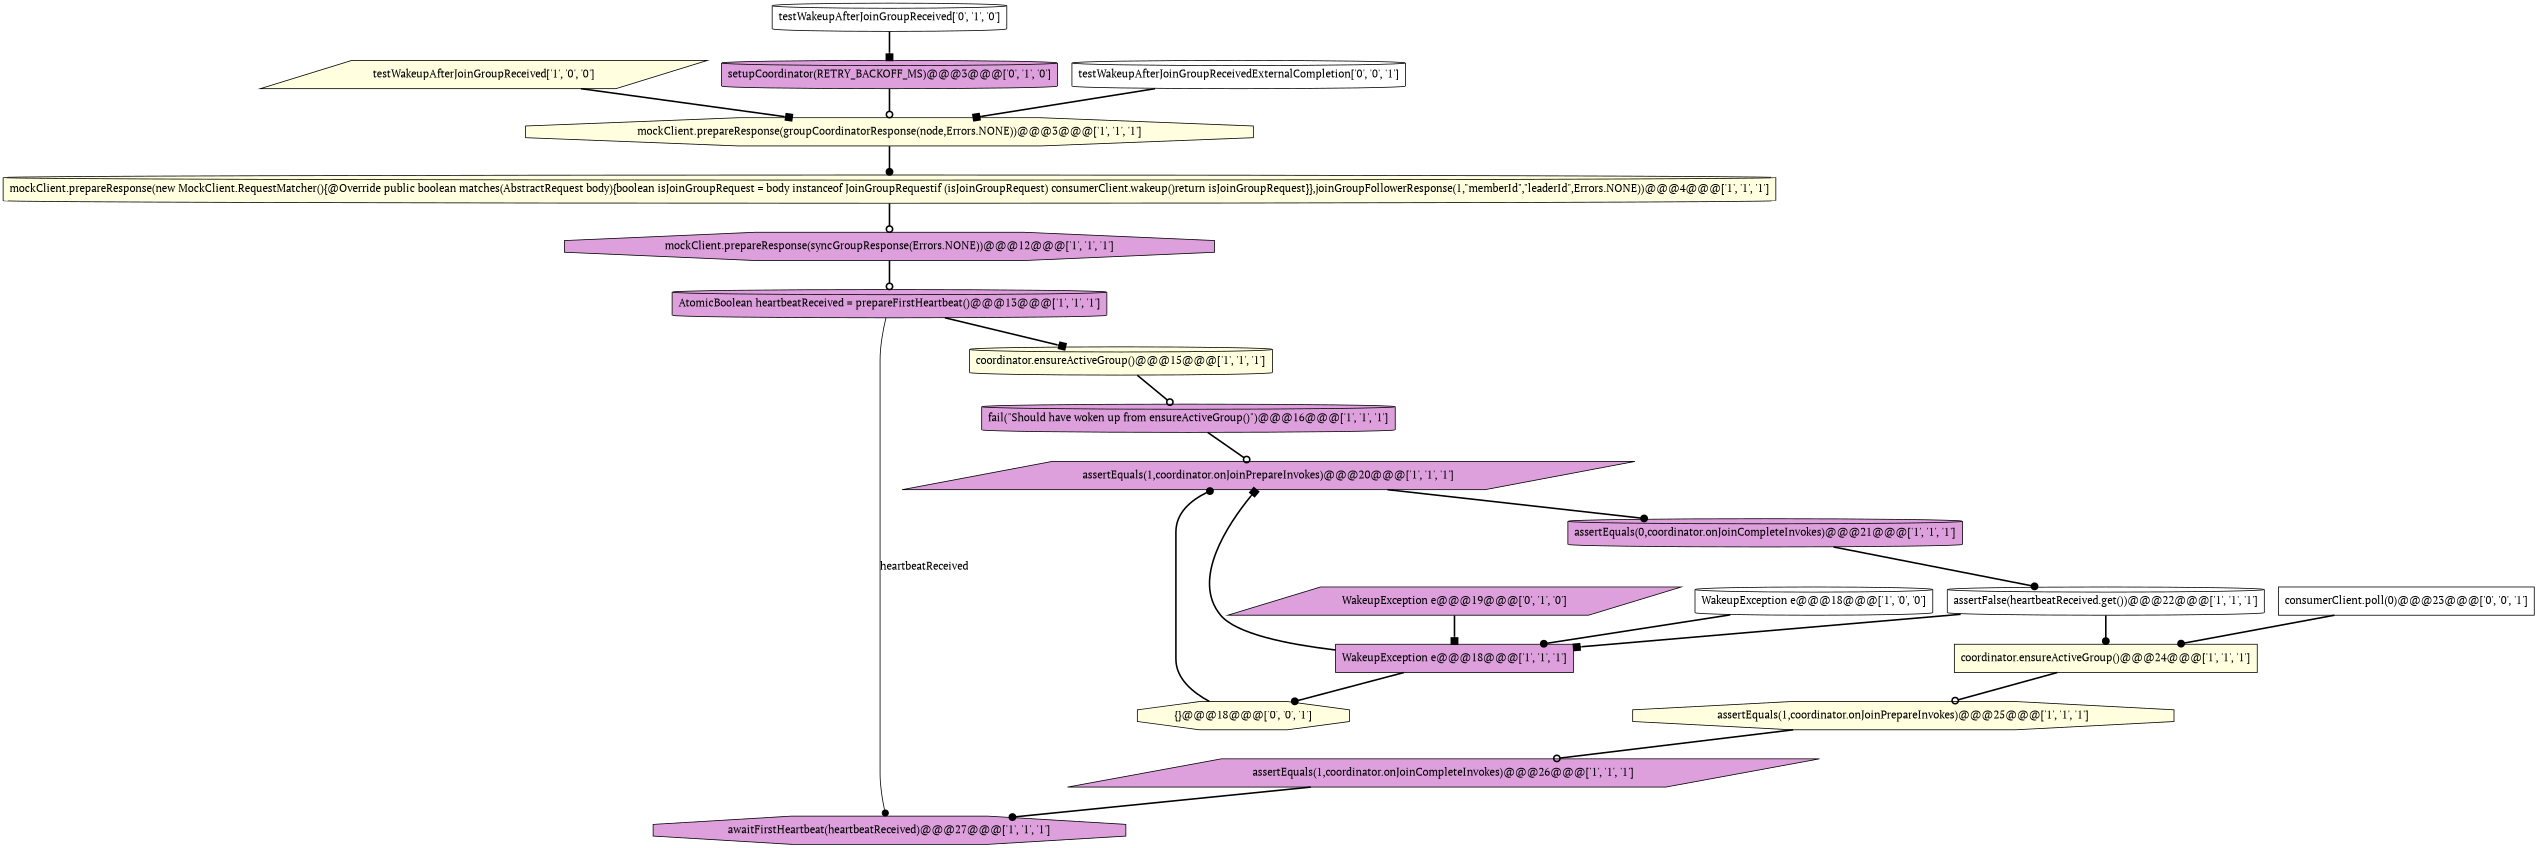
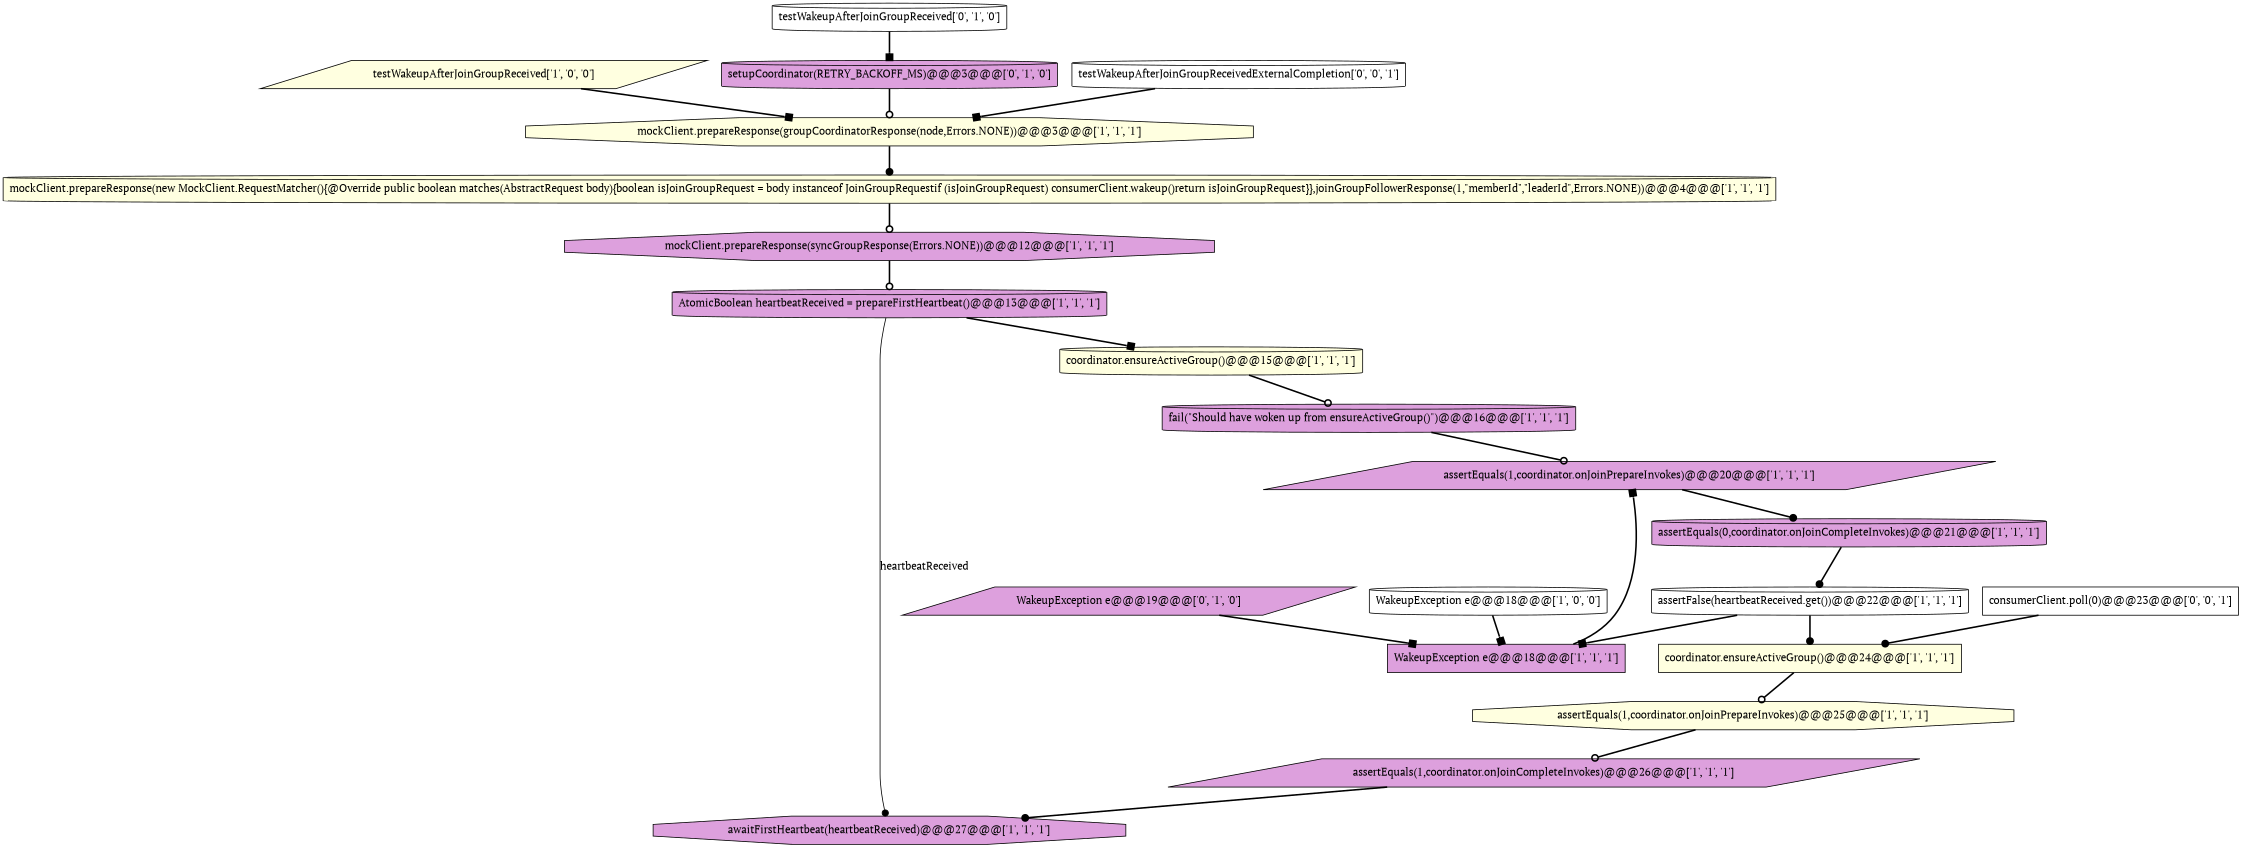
(1639, 629) -> (1496, 626)
(1243, 716) -> none
